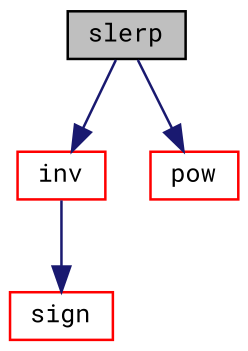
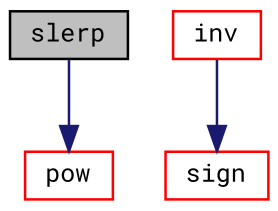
(99, 94) -> none
